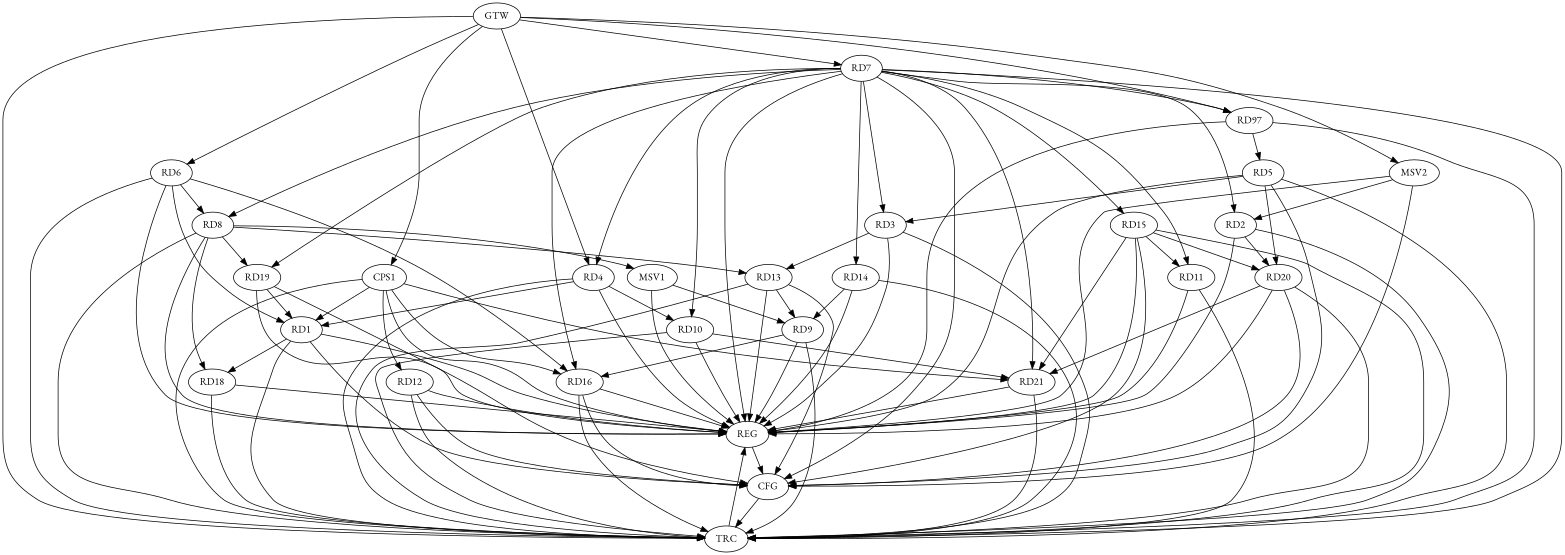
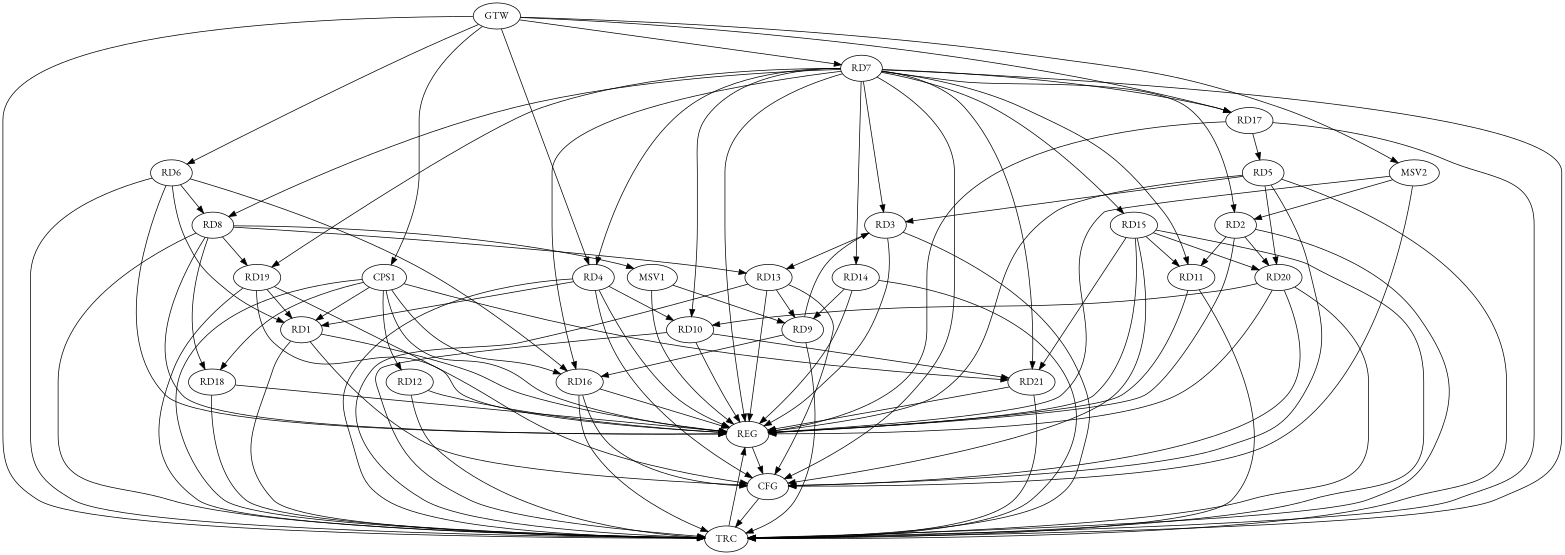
(1249, 121) -> (1249, 121)
none -> (1216, 248)
(1158, 328) -> (1002, 306)
(260, 354) -> (290, 308)
(779, 380) -> (823, 269)
(515, 461) -> (649, 399)
none -> (208, 503)
